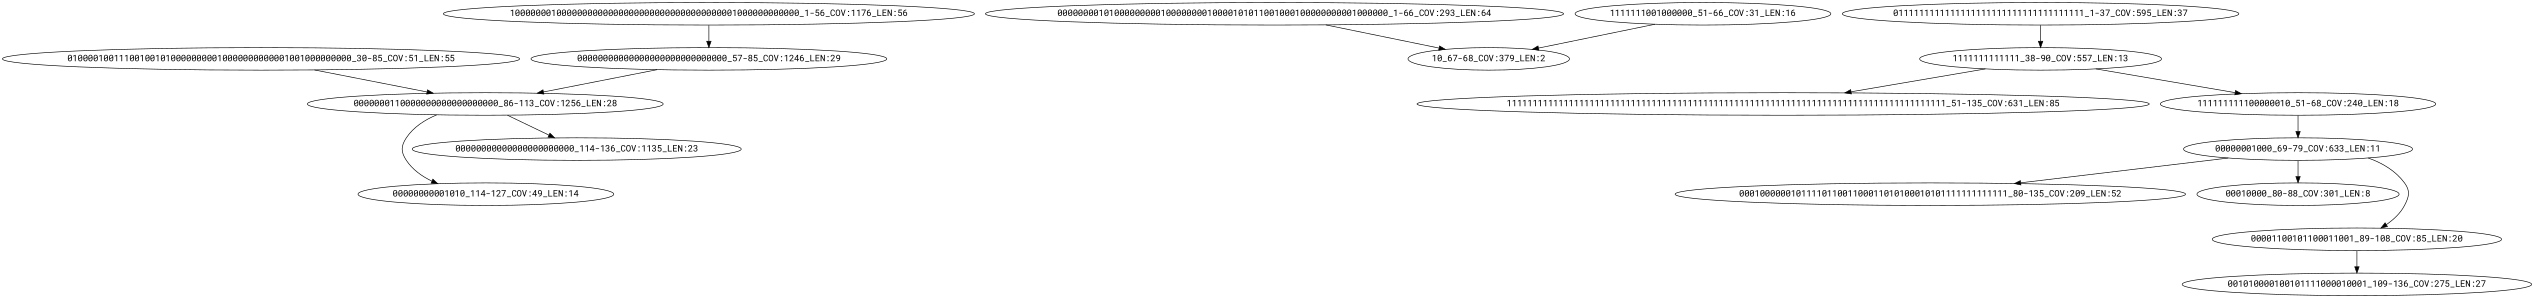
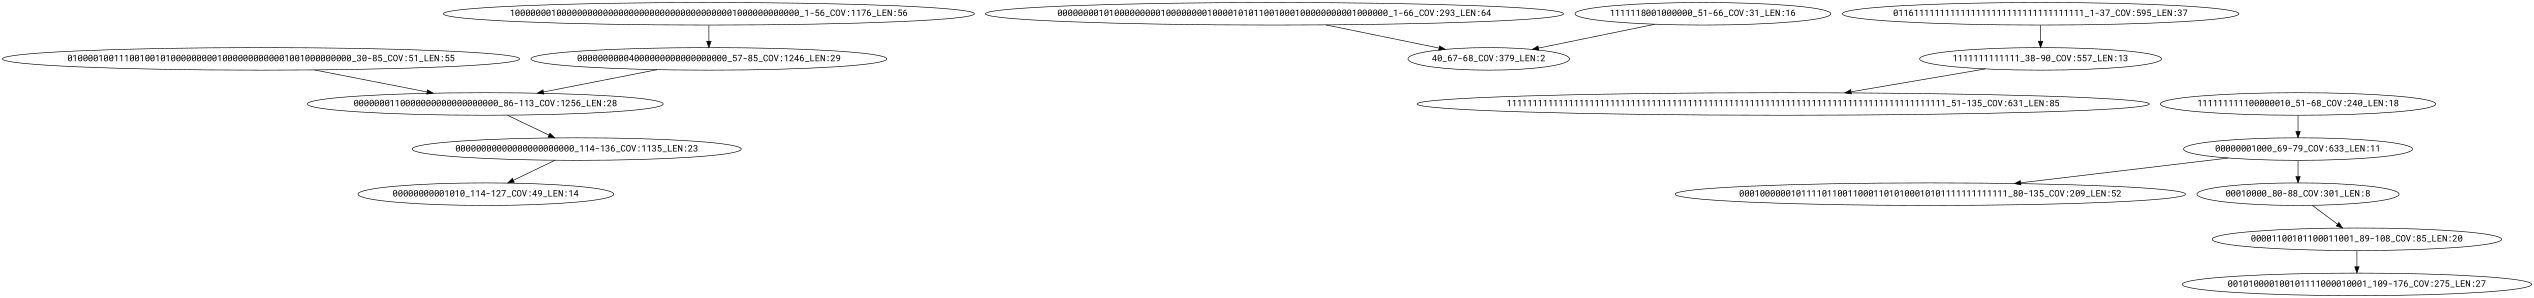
(1703, 14) -> (1703, 14)
(2041, 14) -> (2041, 14)
(709, 59) -> (709, 59)
(1489, 59) -> (1489, 59)
(2165, 81) -> none
(402, 146) -> (534, 170)
(2406, 186) -> (2325, 215)
(2357, 284) -> (2357, 284)
